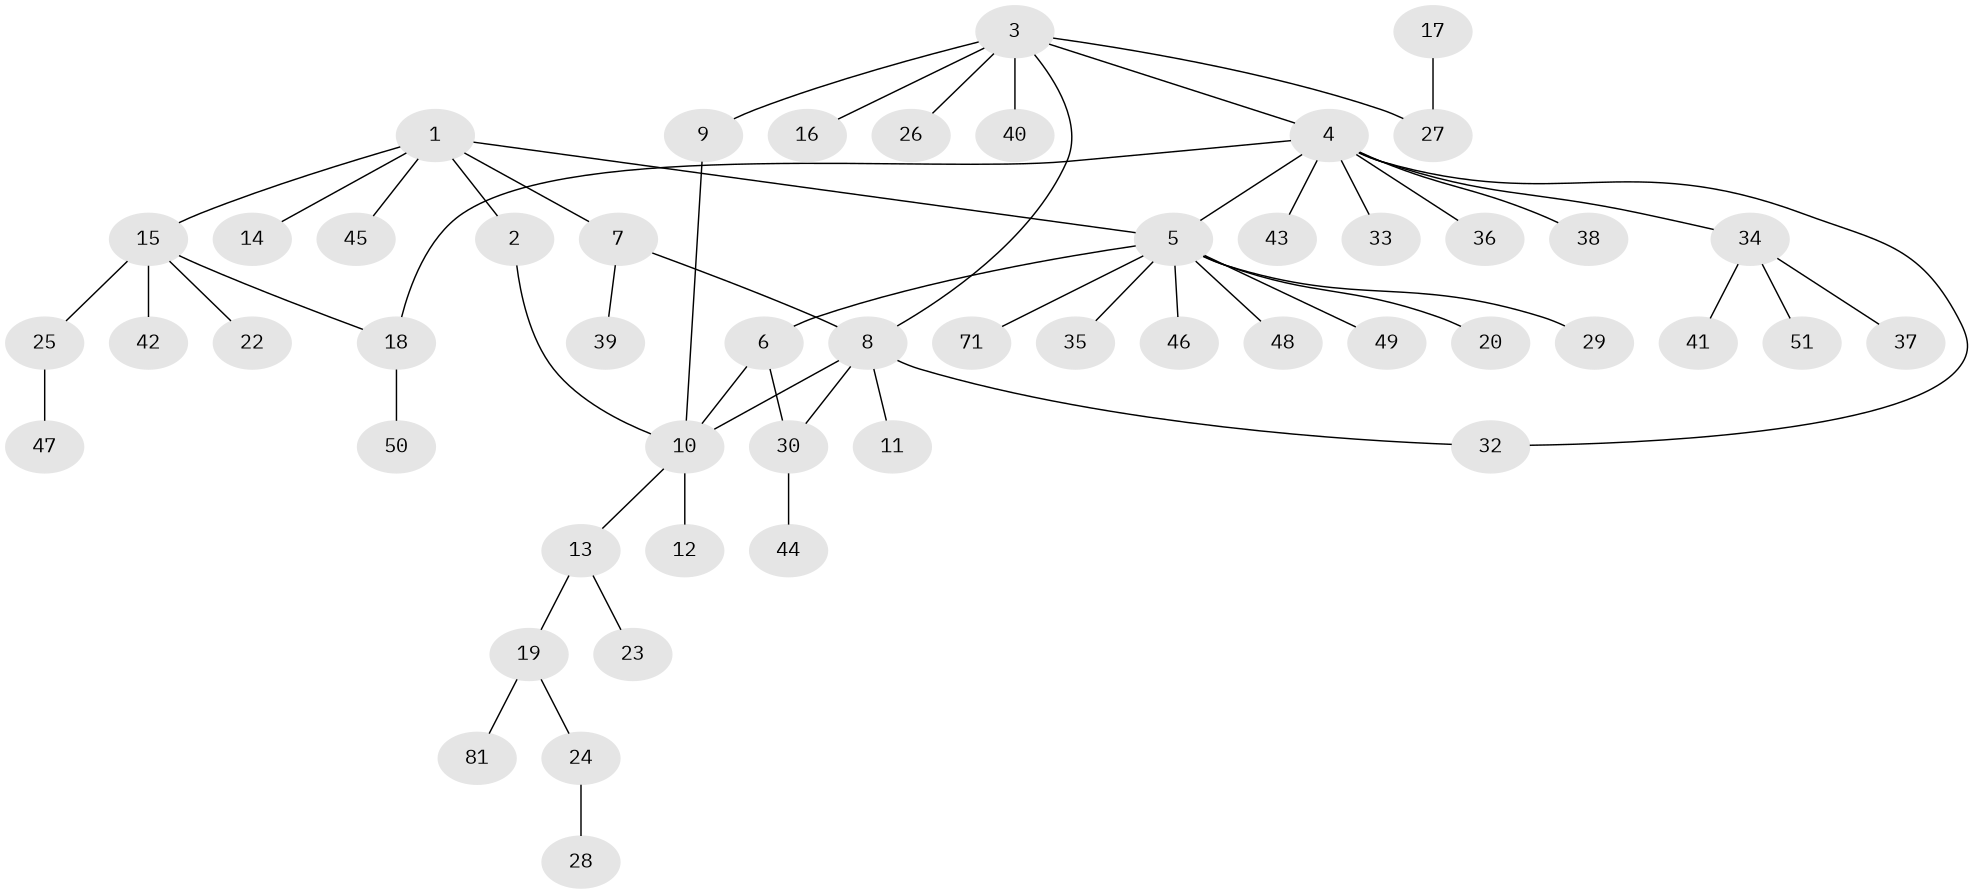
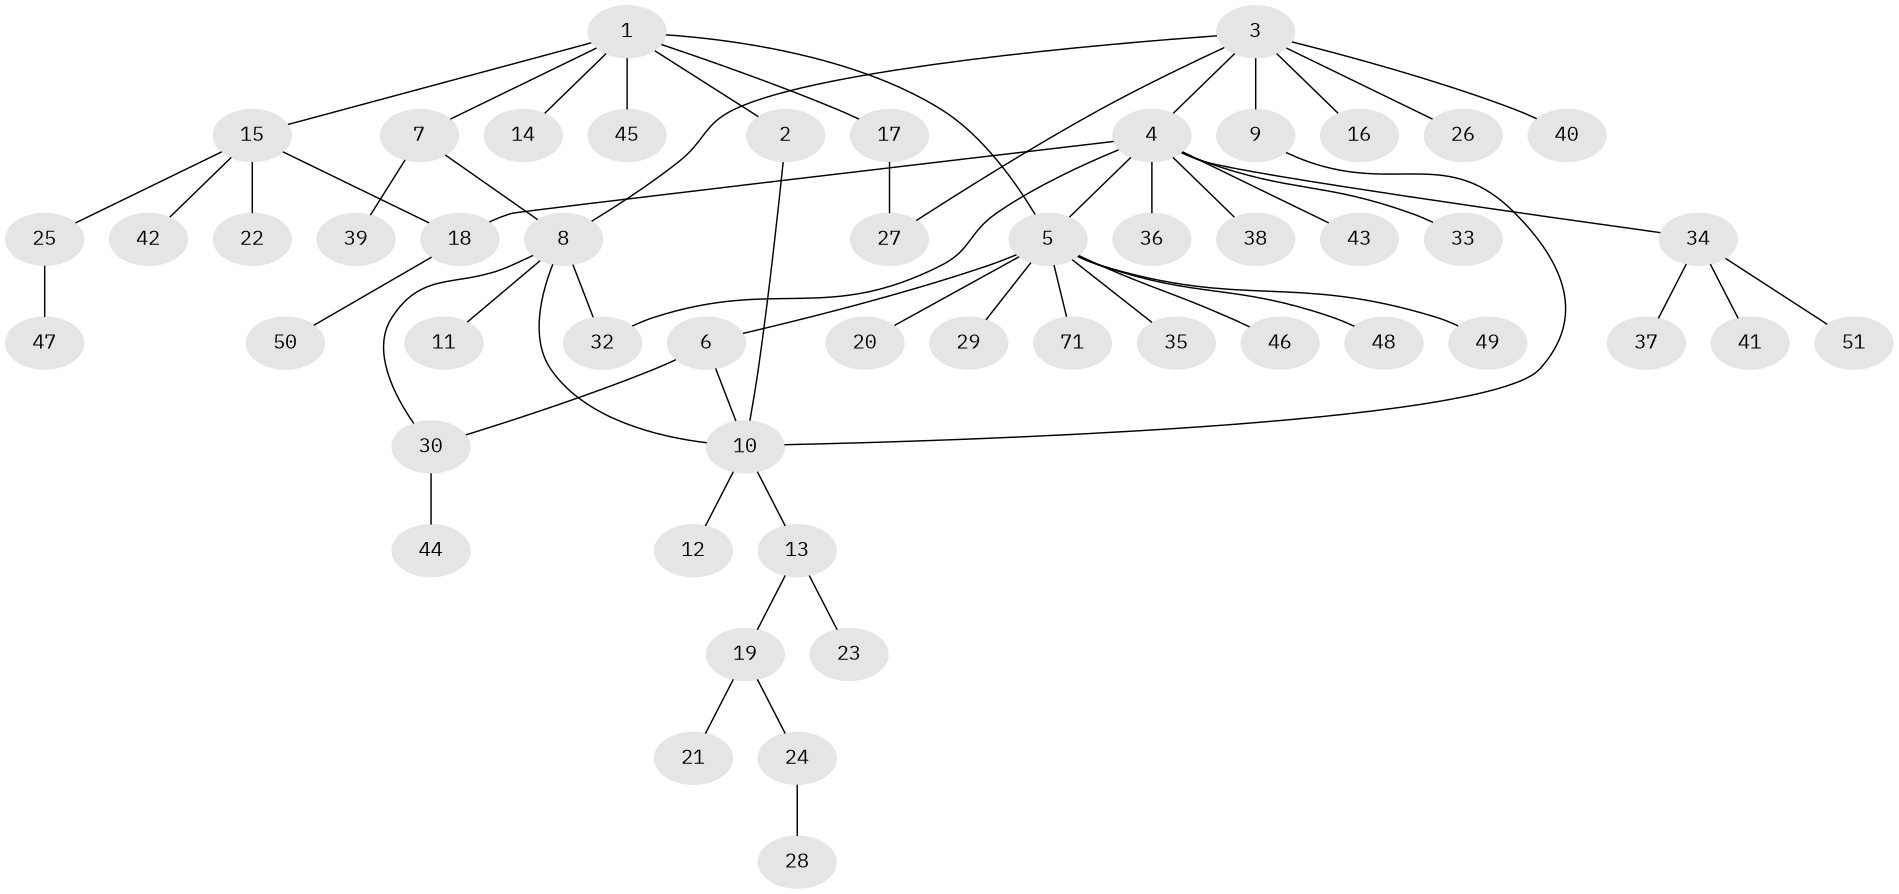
none -> (761, 80)
(477, 758) -> (693, 758)
